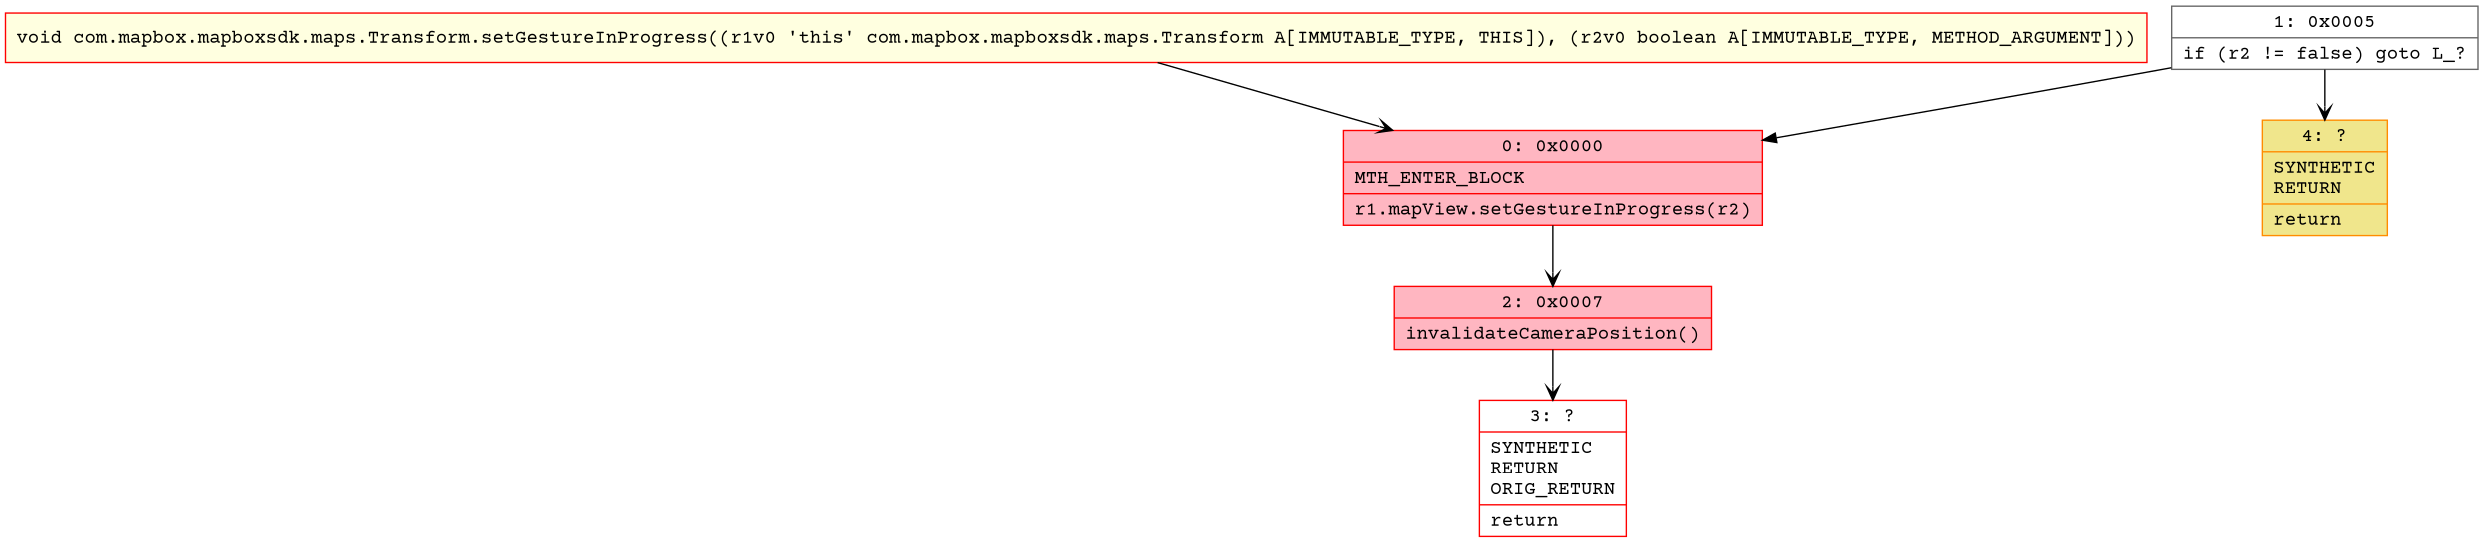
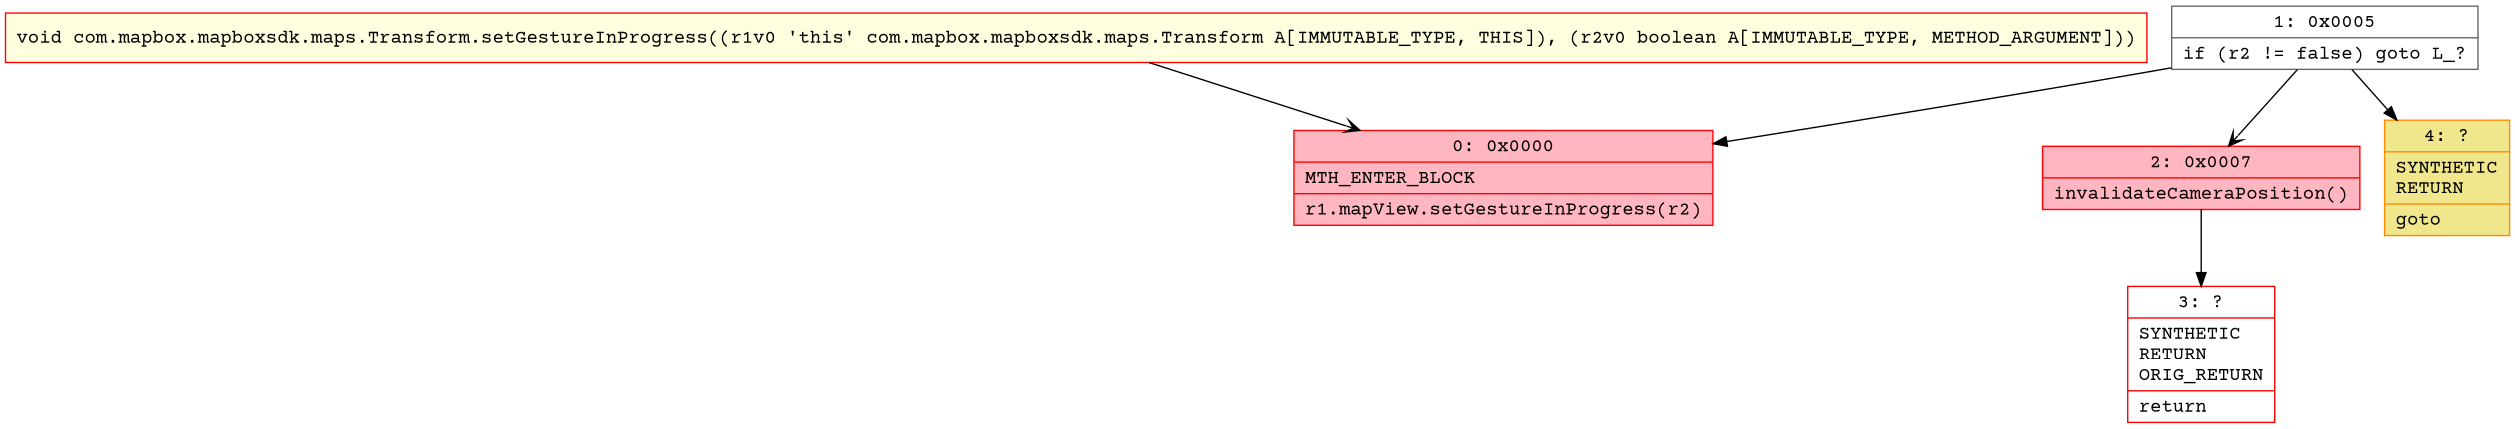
(2325, 88) -> (2370, 90)
(2308, 219) -> (2419, 219)
(1553, 249) -> (2268, 103)
(1553, 368) -> (2201, 241)
